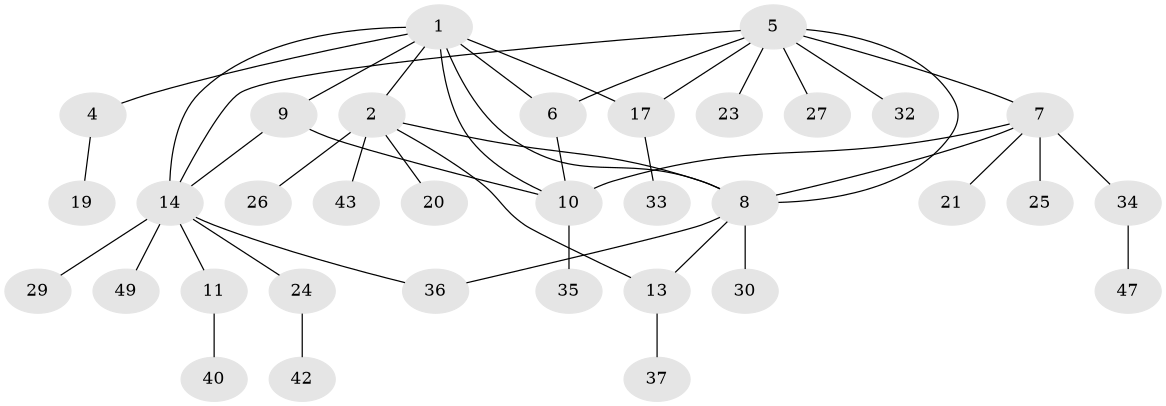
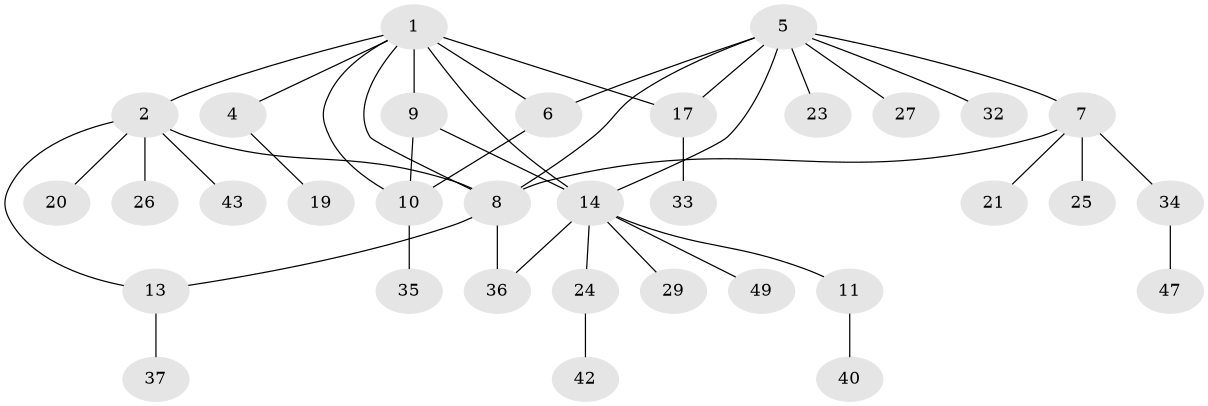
(801, 152) -> none
(745, 291) -> none
